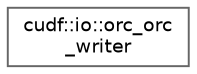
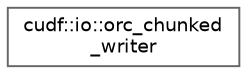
(98, 37) -> (124, 37)
